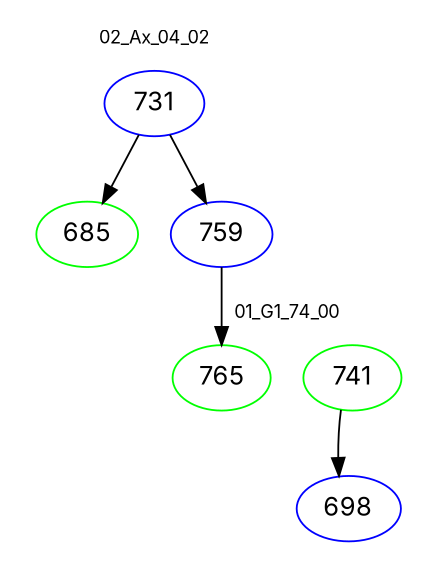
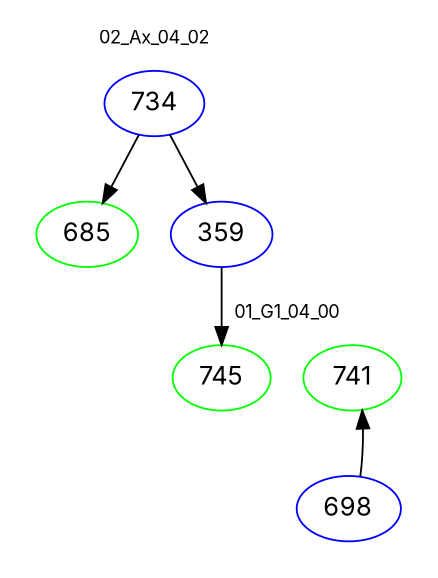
(154, 104) -> (154, 104)
(222, 234) -> (222, 234)
(287, 313) -> (287, 313)
(222, 378) -> (222, 378)
(339, 434) -> (362, 453)
